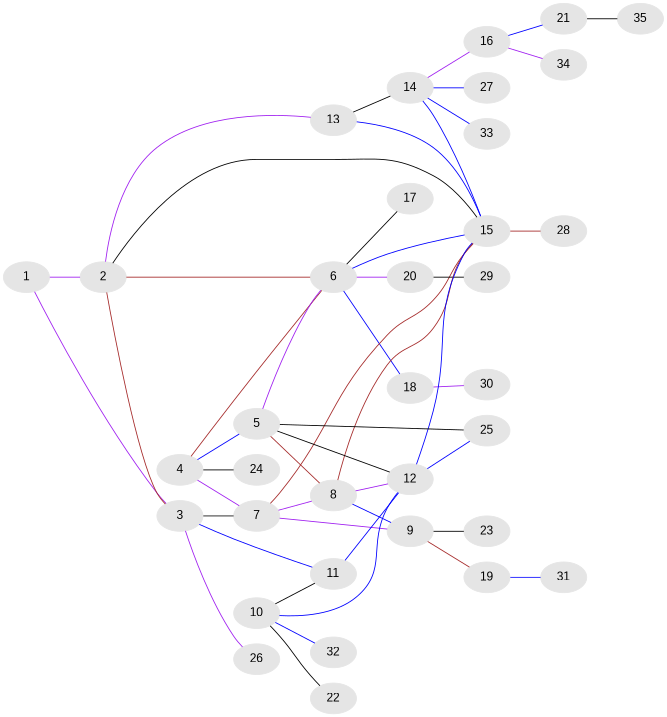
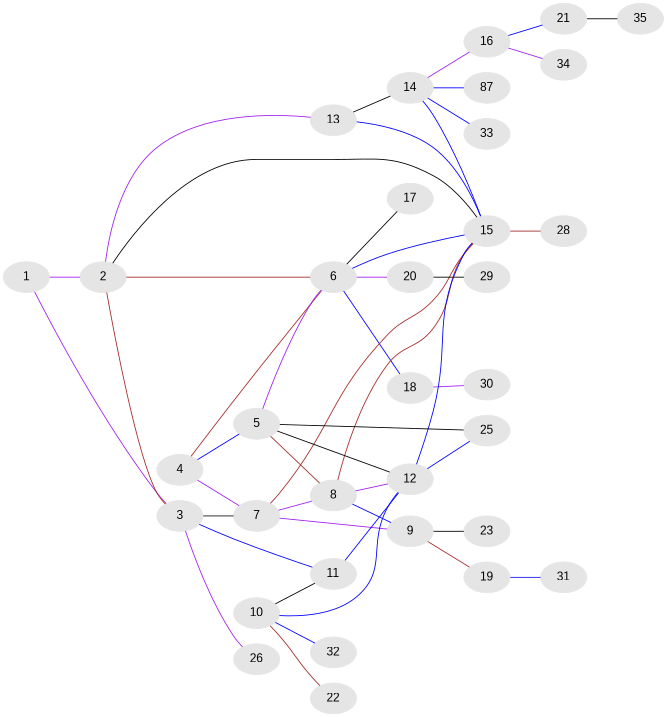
(487, 88) -> (487, 88)
(257, 470) -> none
(295, 656) -> (295, 656)
